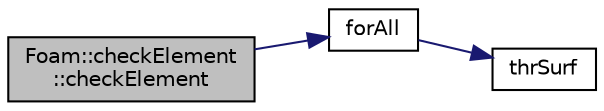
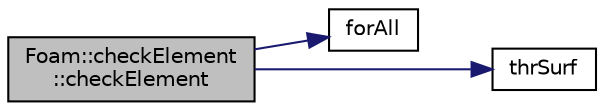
(445, 46) -> (363, 69)
